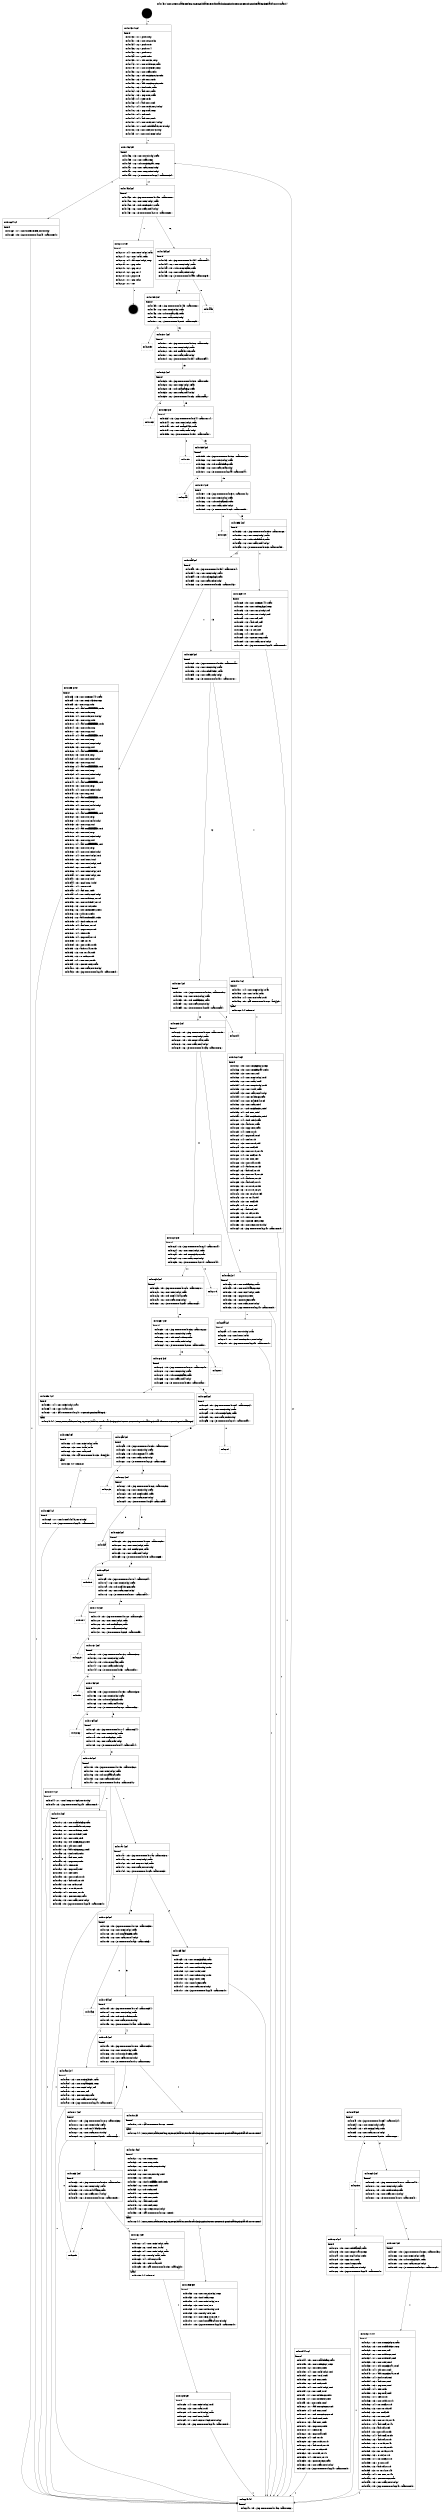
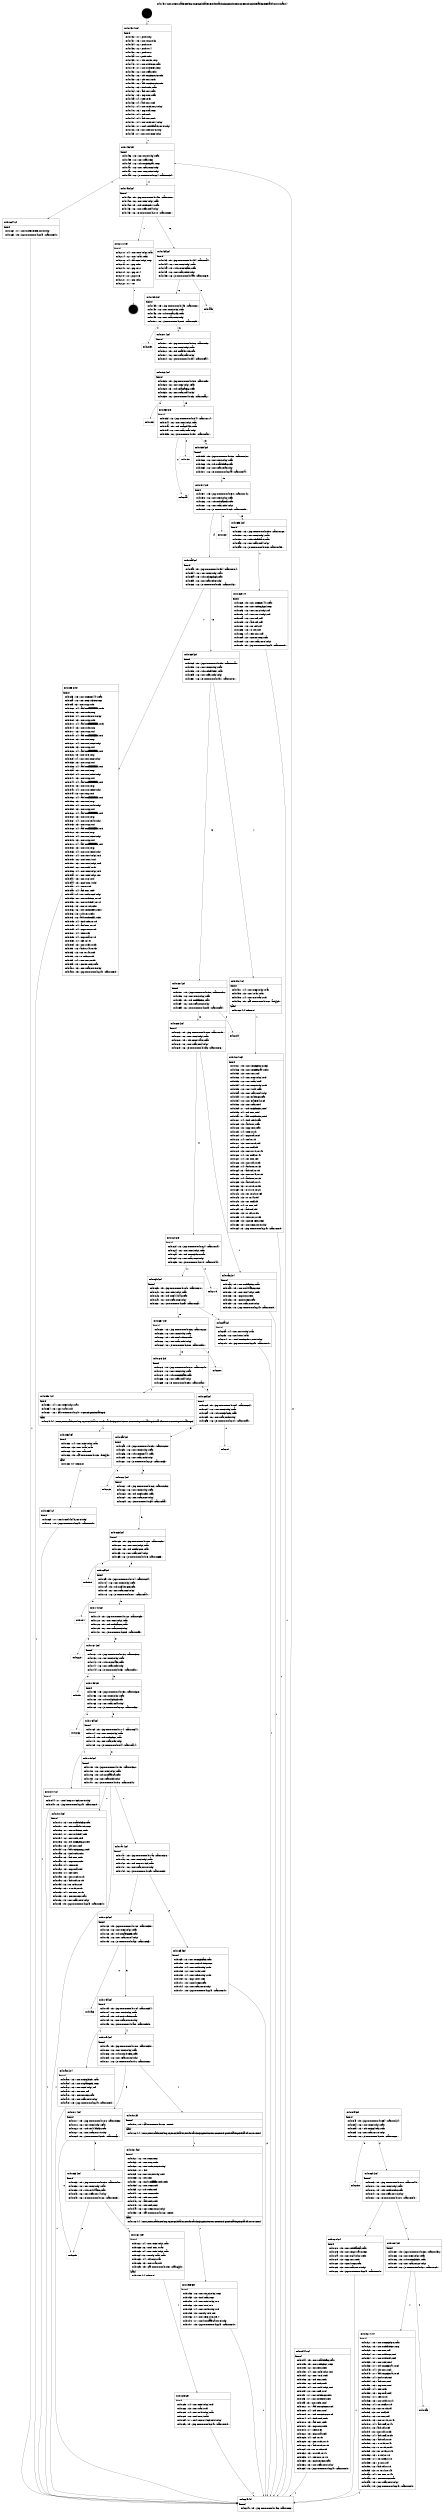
(183, 365) -> none
(191, 483) -> (175, 466)
(235, 554) -> (210, 534)
(246, 1315) -> (208, 1313)
(202, 1390) -> (206, 1390)
(98, 1429) -> (102, 1428)
(101, 1545) -> none
none -> (115, 1639)
(355, 2212) -> (374, 2218)
none -> (253, 2410)
none -> (423, 2410)
